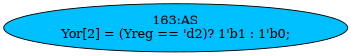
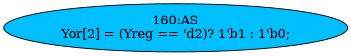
(176, 28) -> (176, 28)
